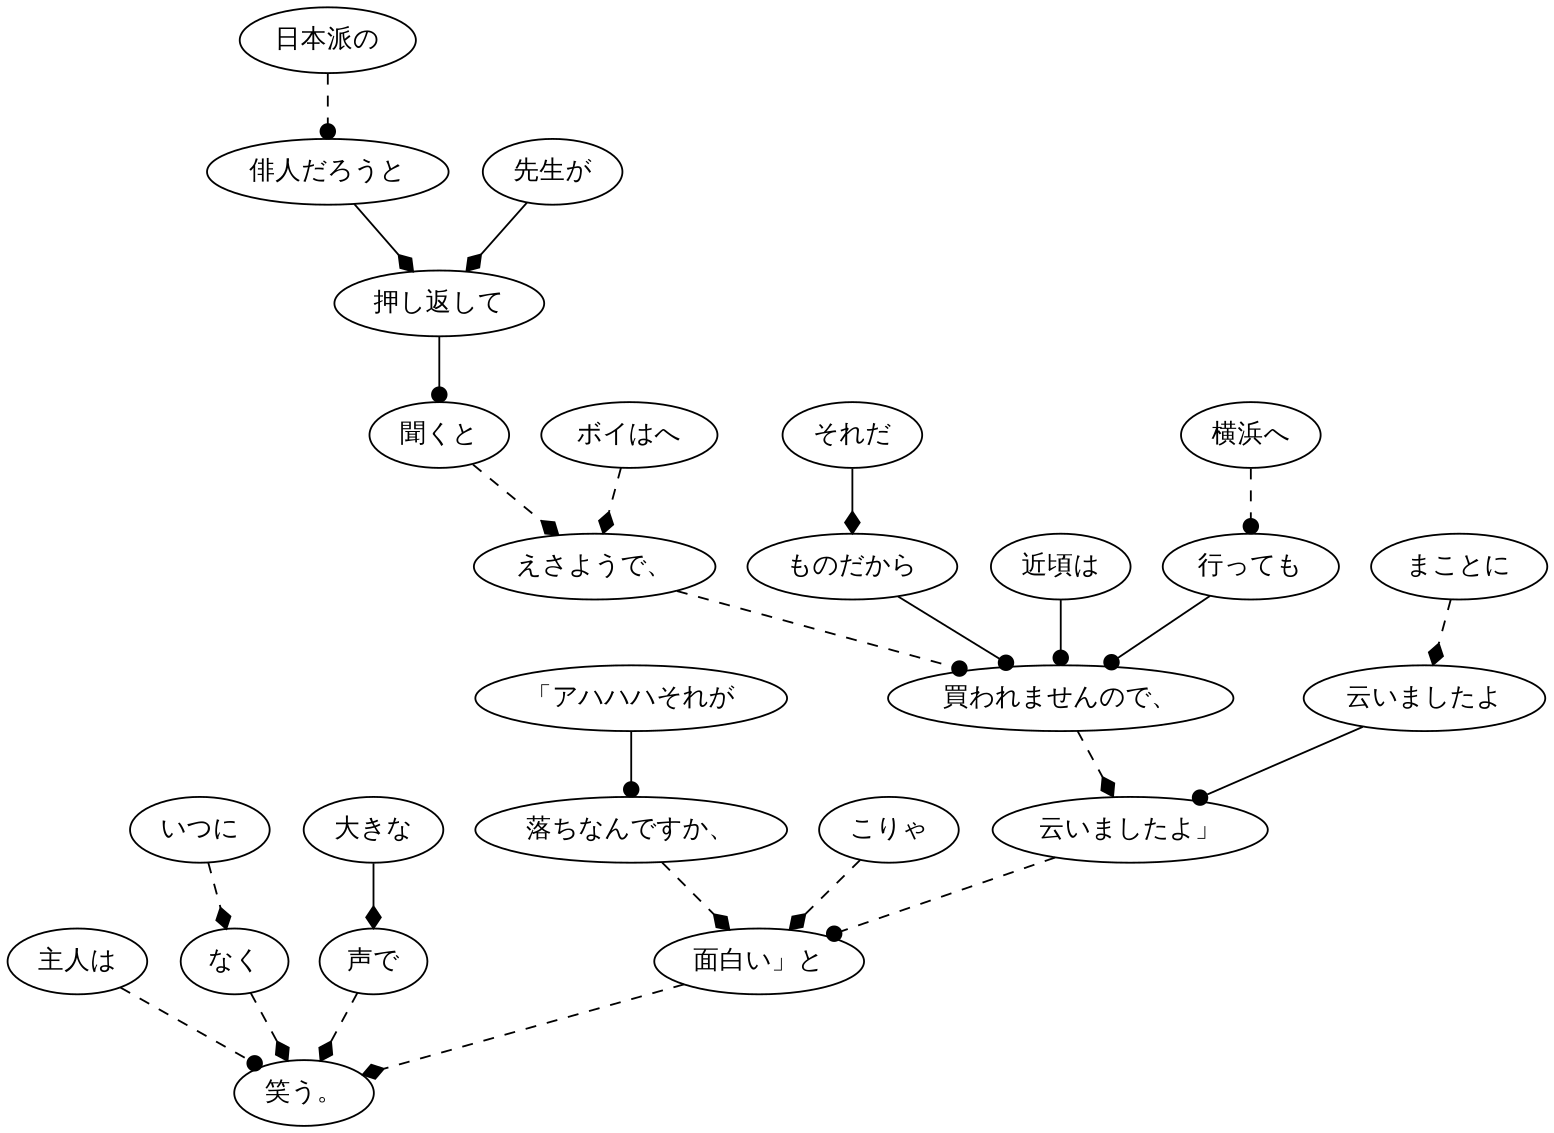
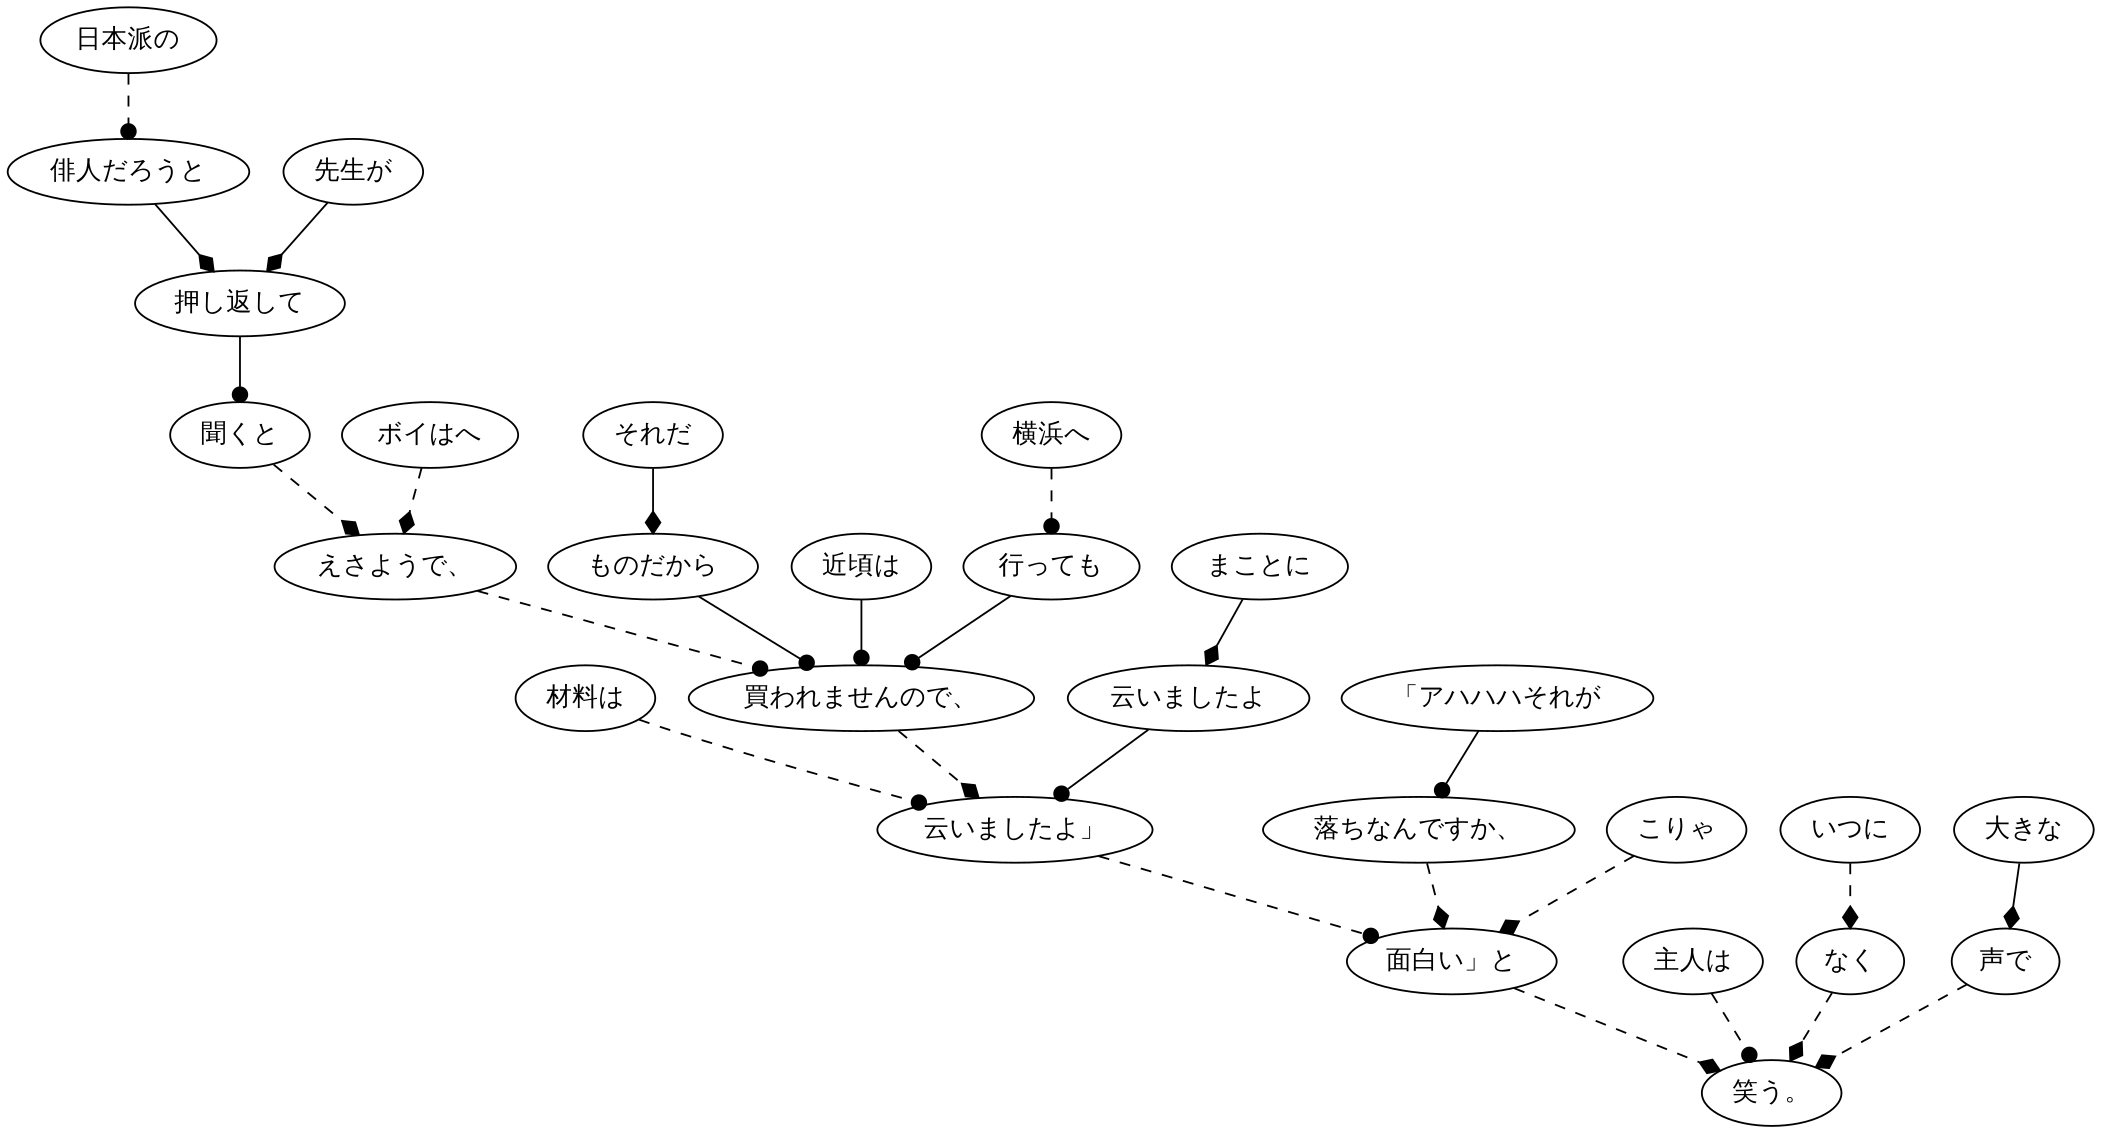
(1445, 621) -> (1230, 622)
none -> (585, 698)
